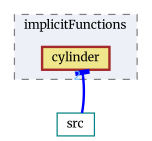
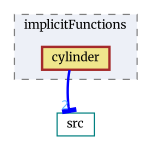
(84, 95) -> (68, 88)
